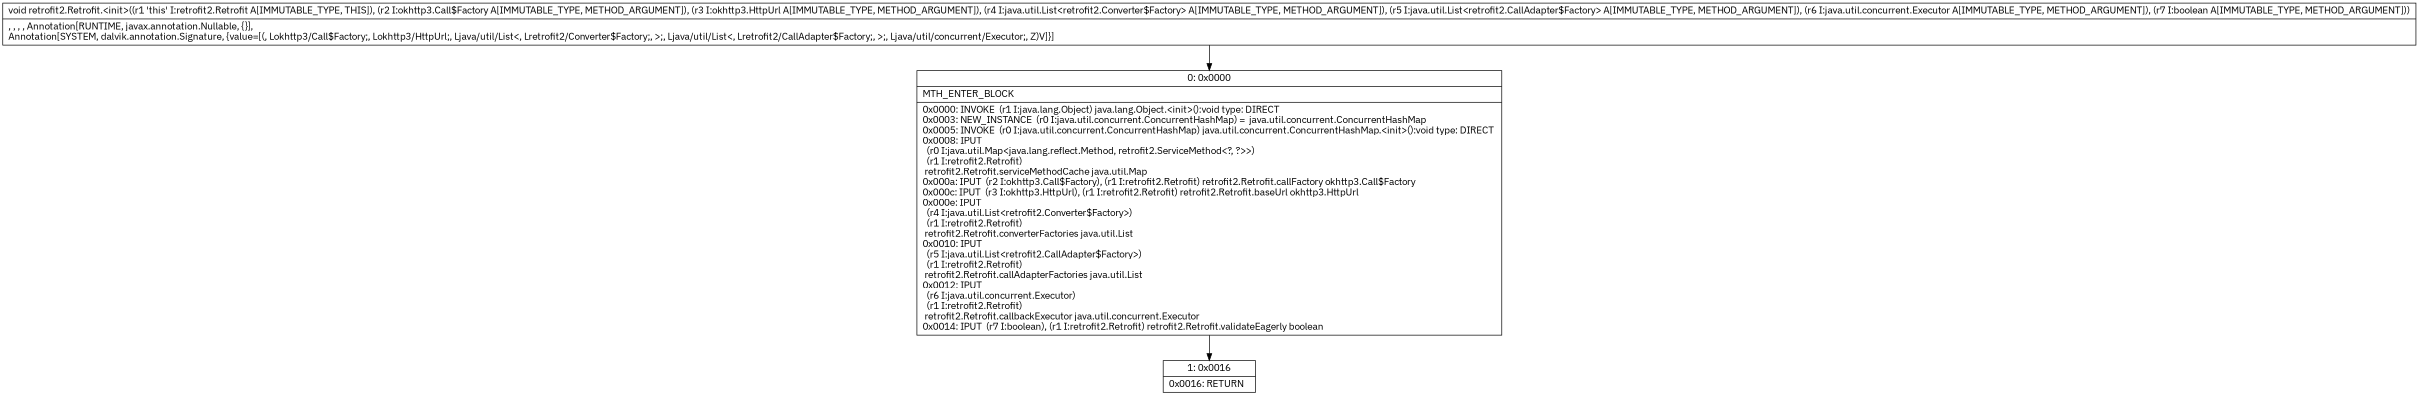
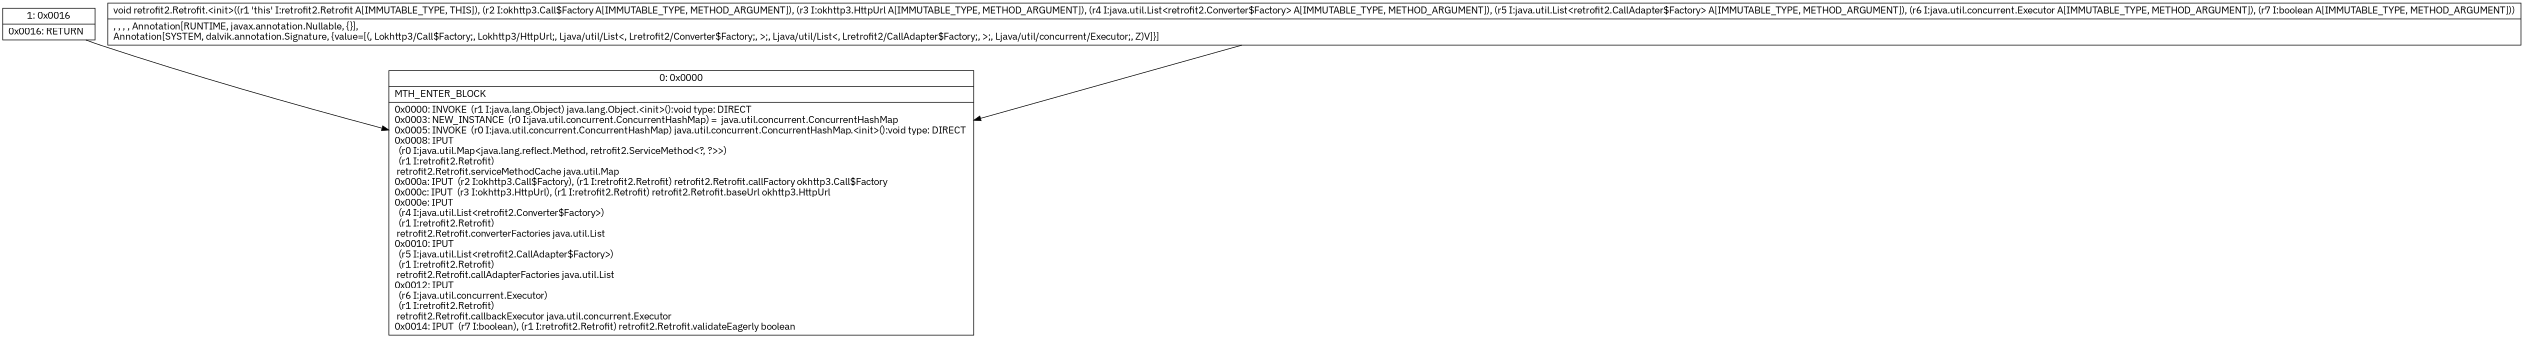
(1209, 344) -> (233, 86)
